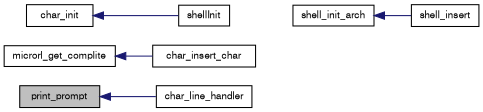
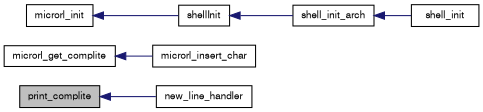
(60, 16) -> (60, 16)
none -> (267, 16)
(445, 16) -> (445, 16)
(204, 56) -> (204, 56)
(60, 97) -> (60, 97)
(204, 97) -> (204, 97)
